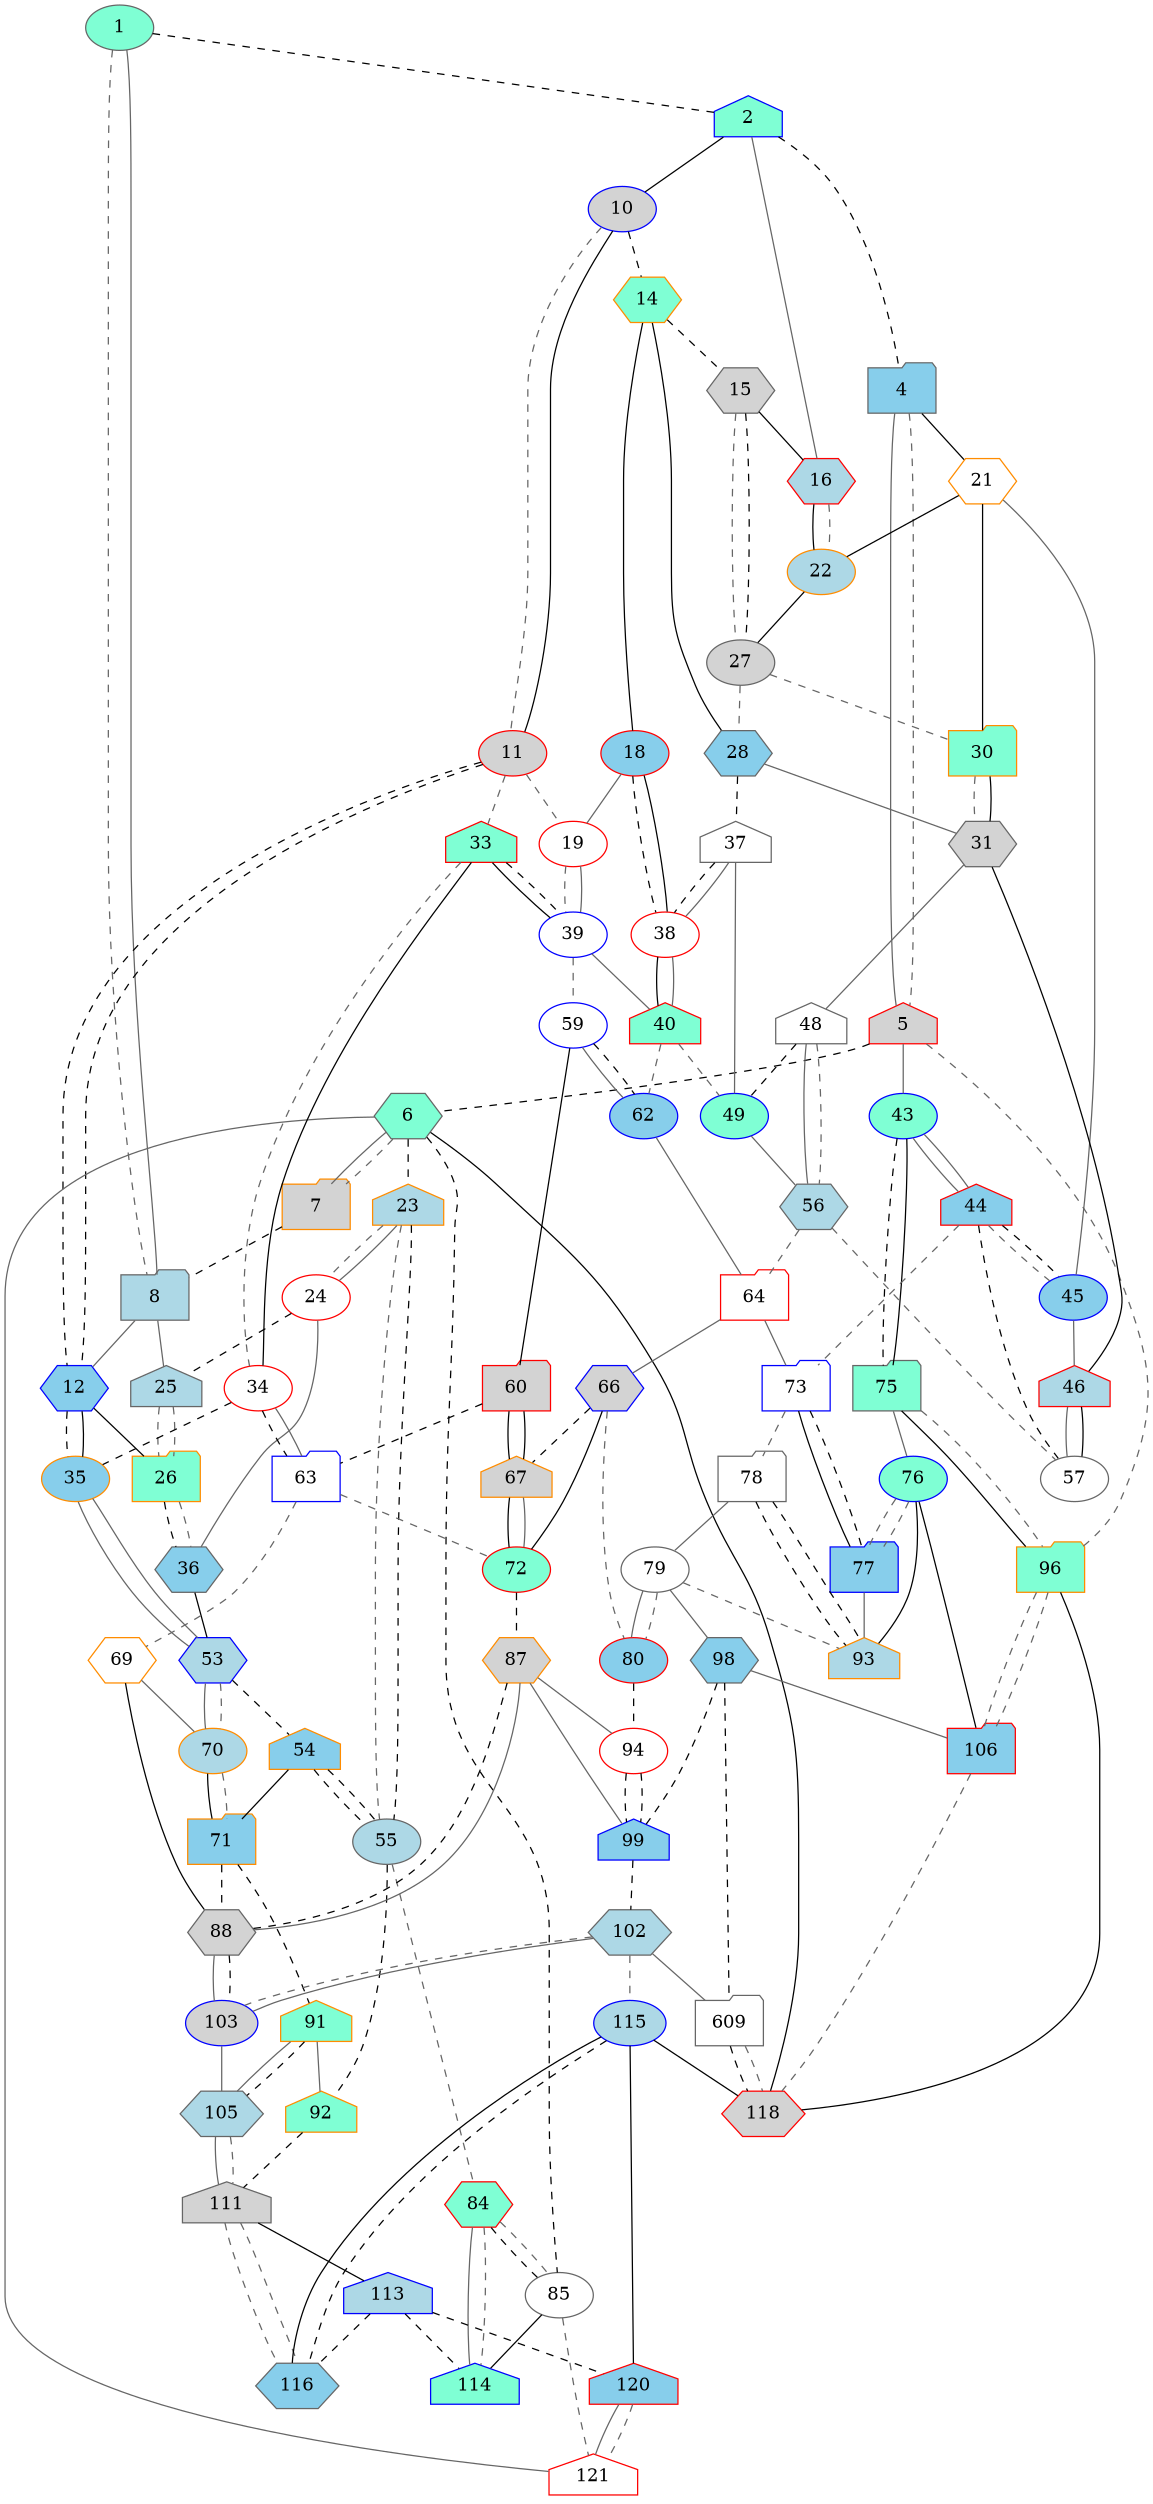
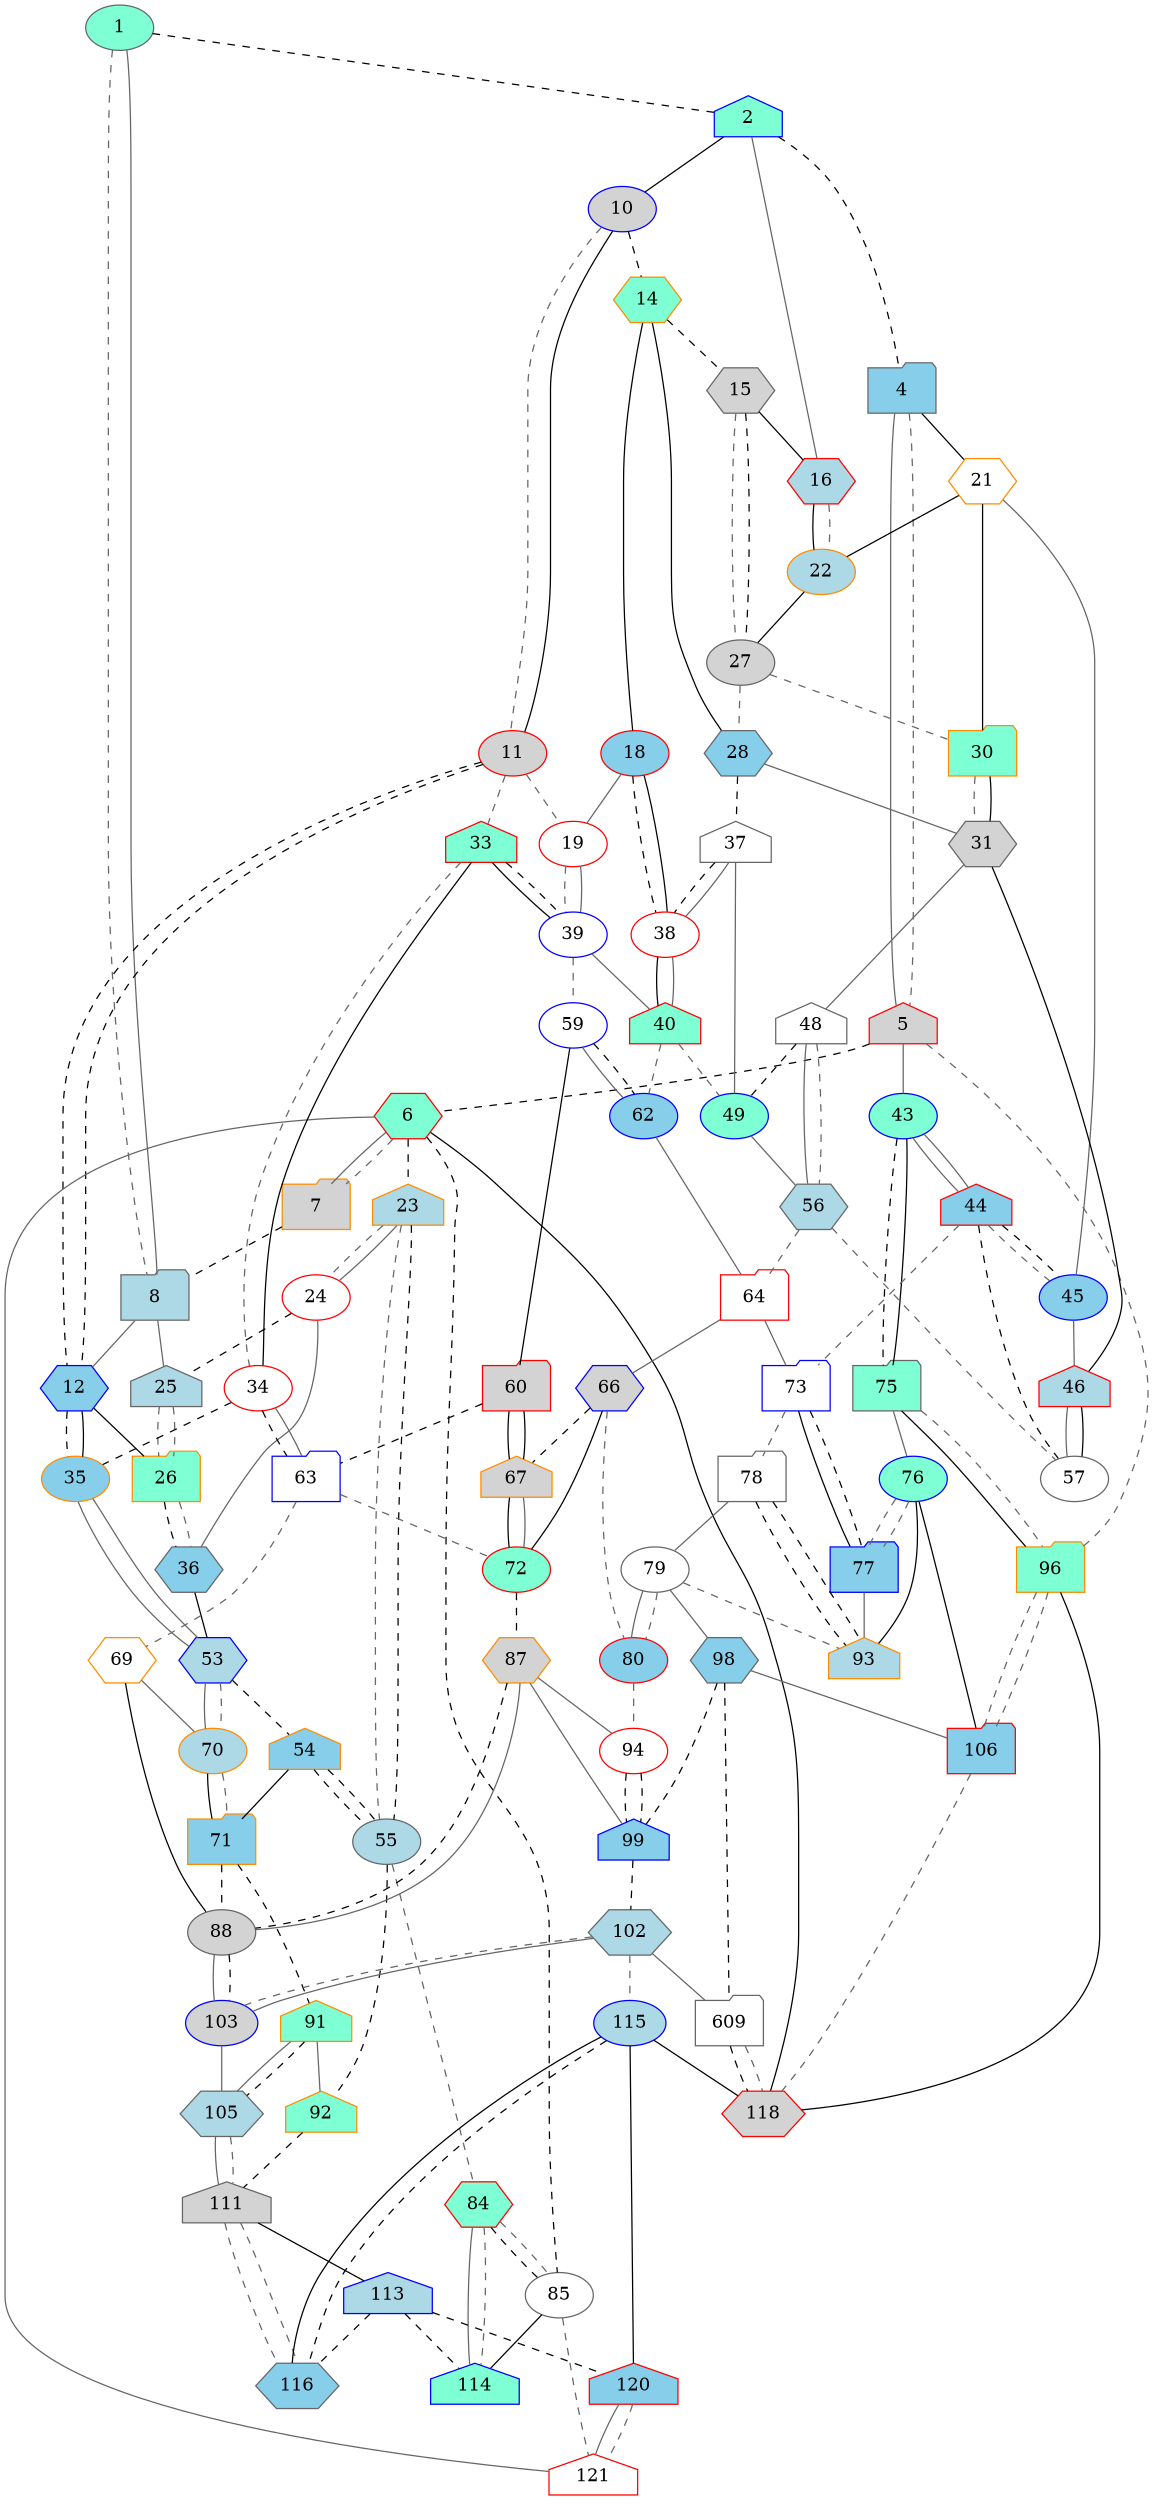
(408, 1116) -> (408, 1116)
(634, 1706) -> (634, 1706)
(222, 1932) -> (222, 1932)
